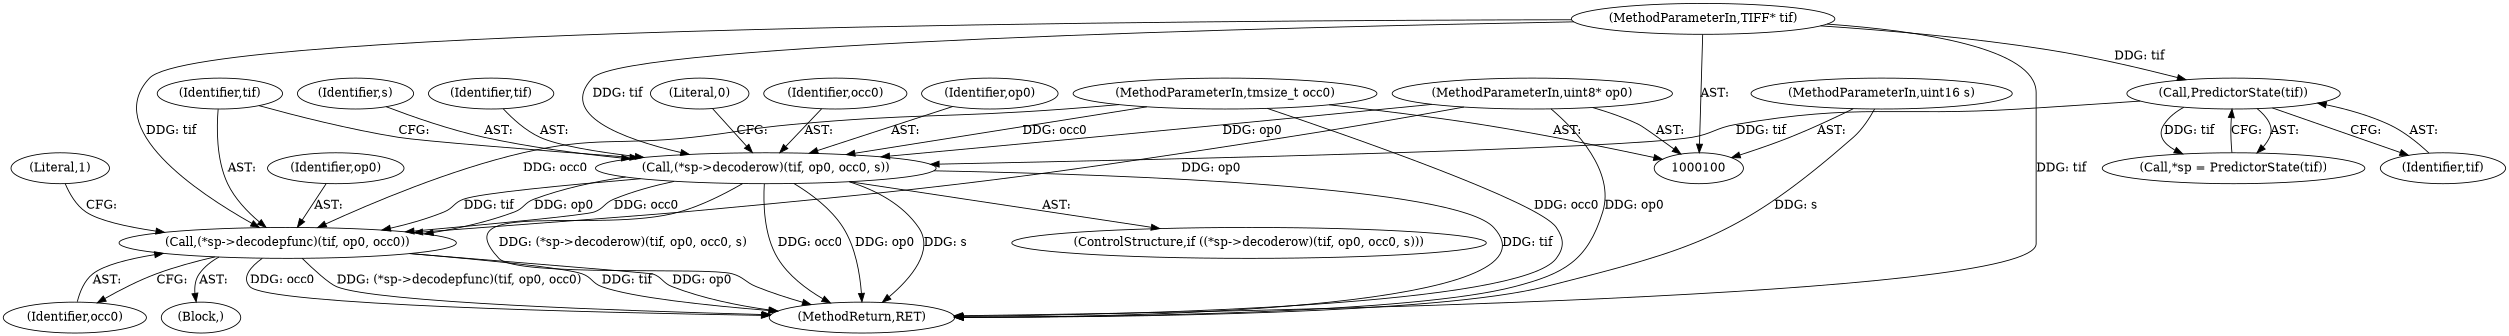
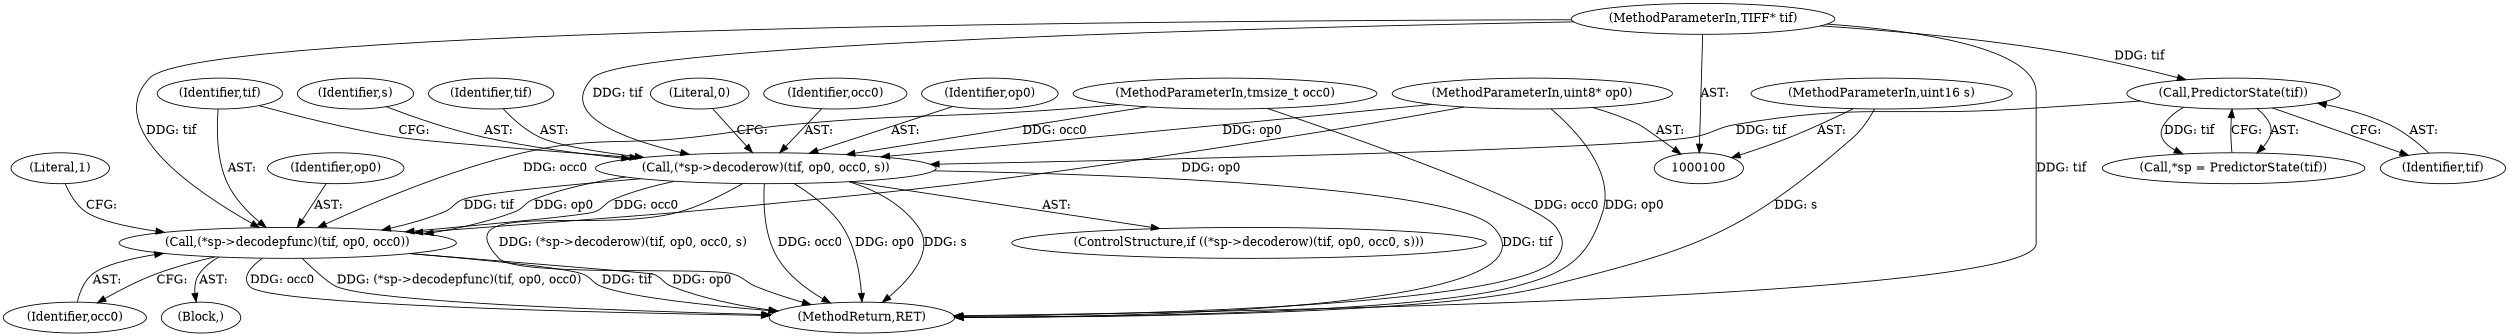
(1492, 126) -> none
